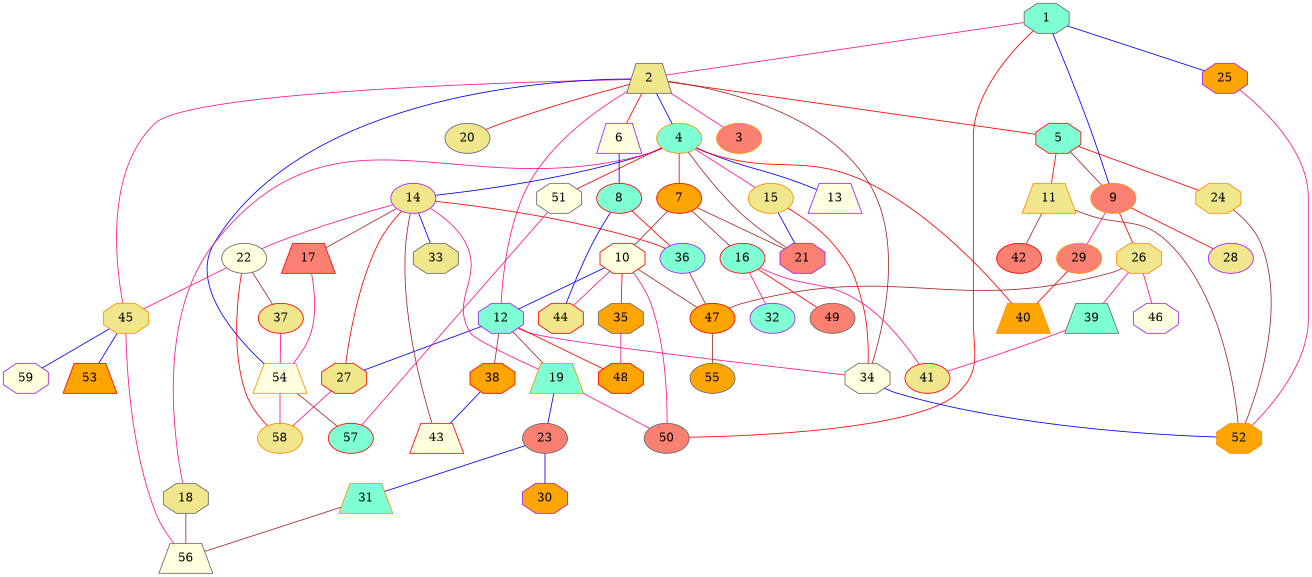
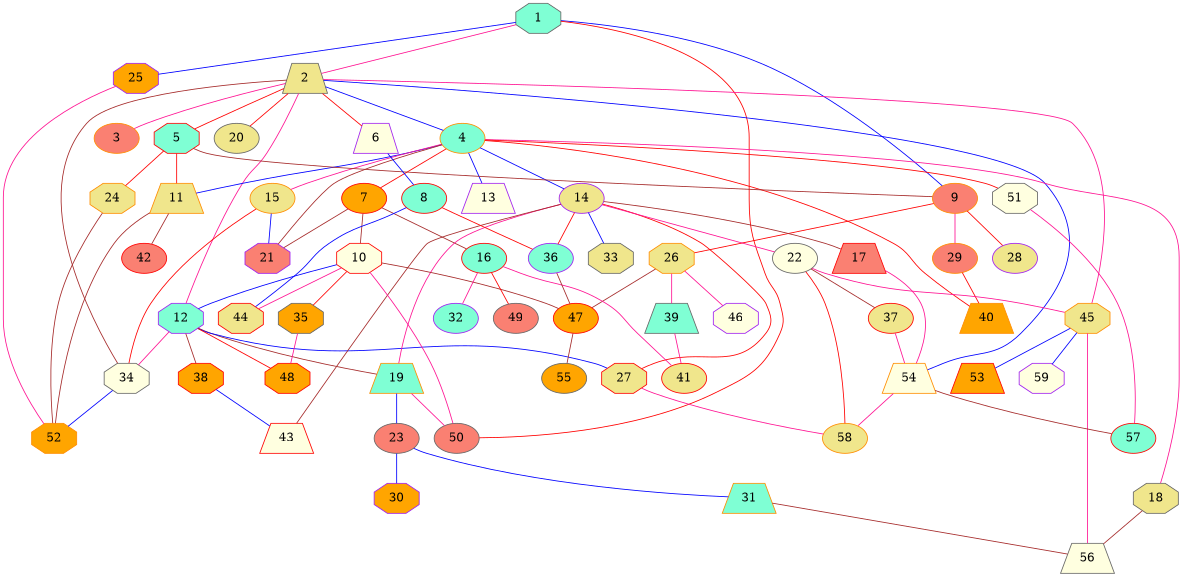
none -> (313, 171)
